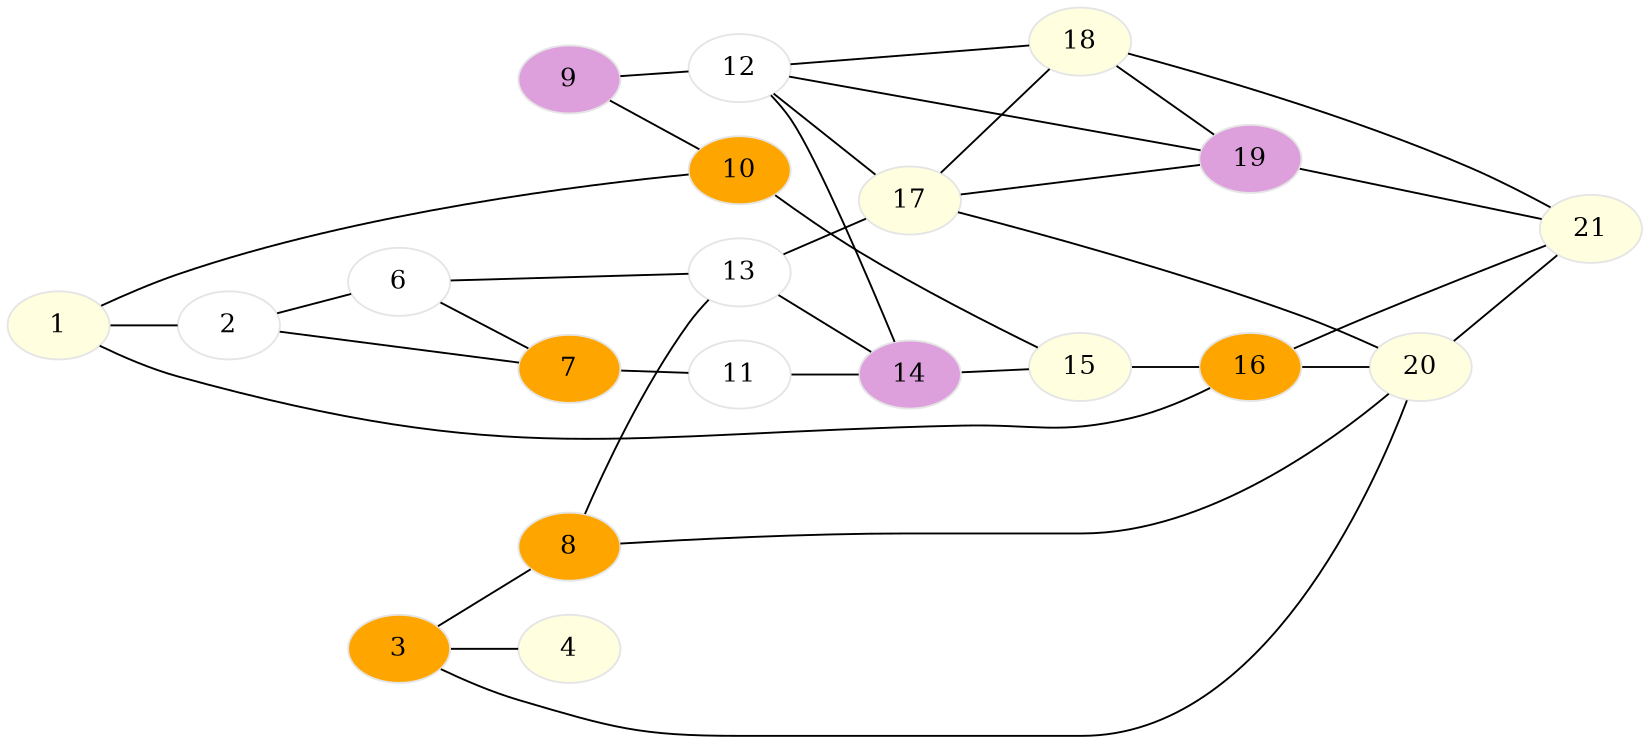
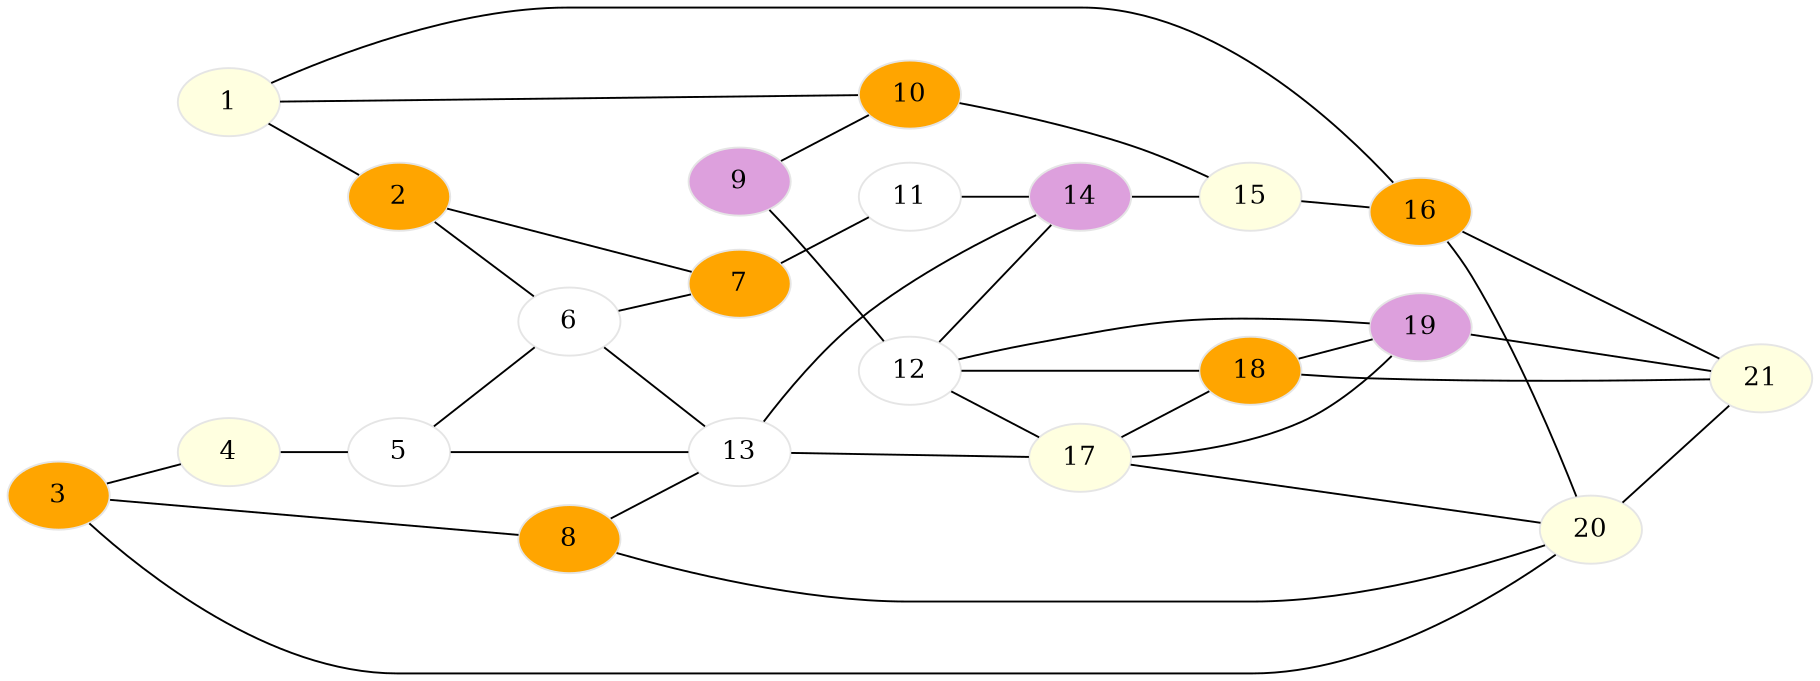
(1080, 42) -> (1250, 371)
(229, 325) -> (399, 197)
none -> (399, 452)
